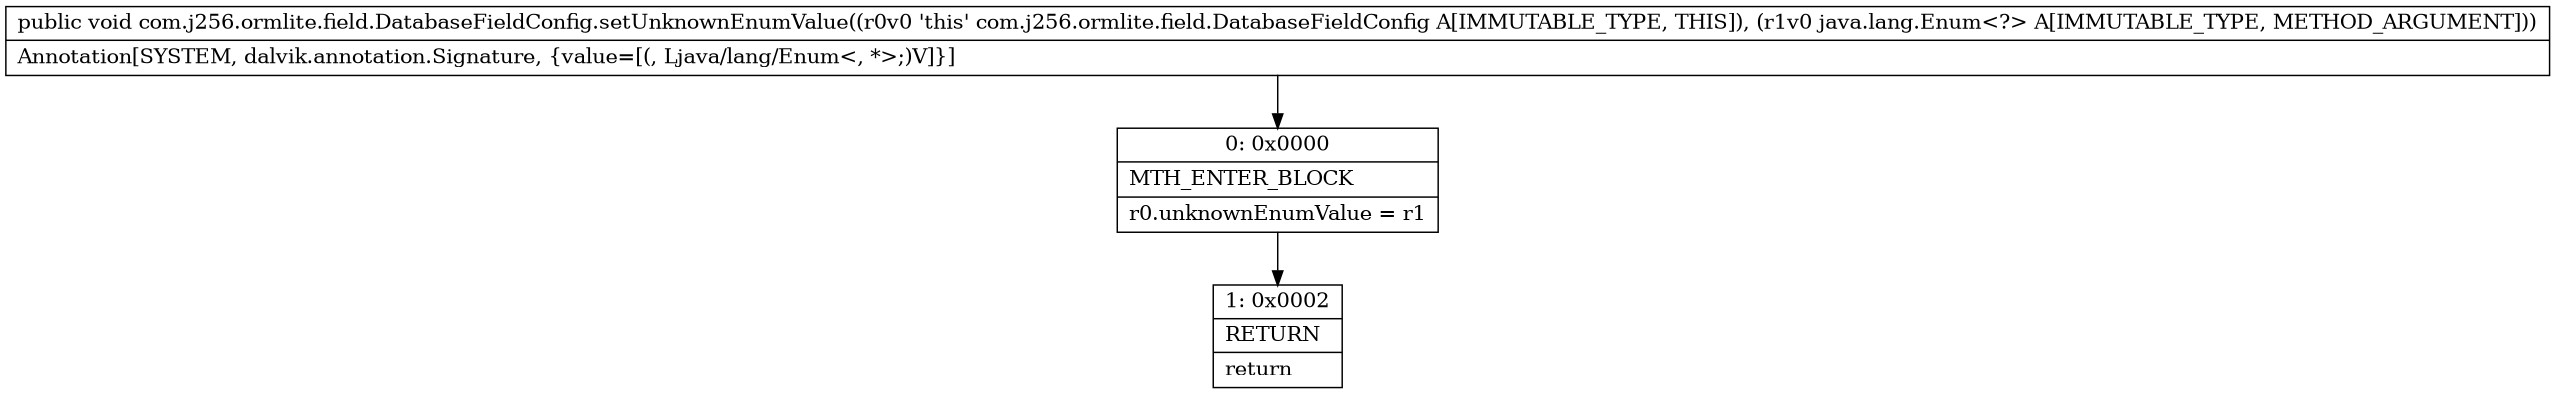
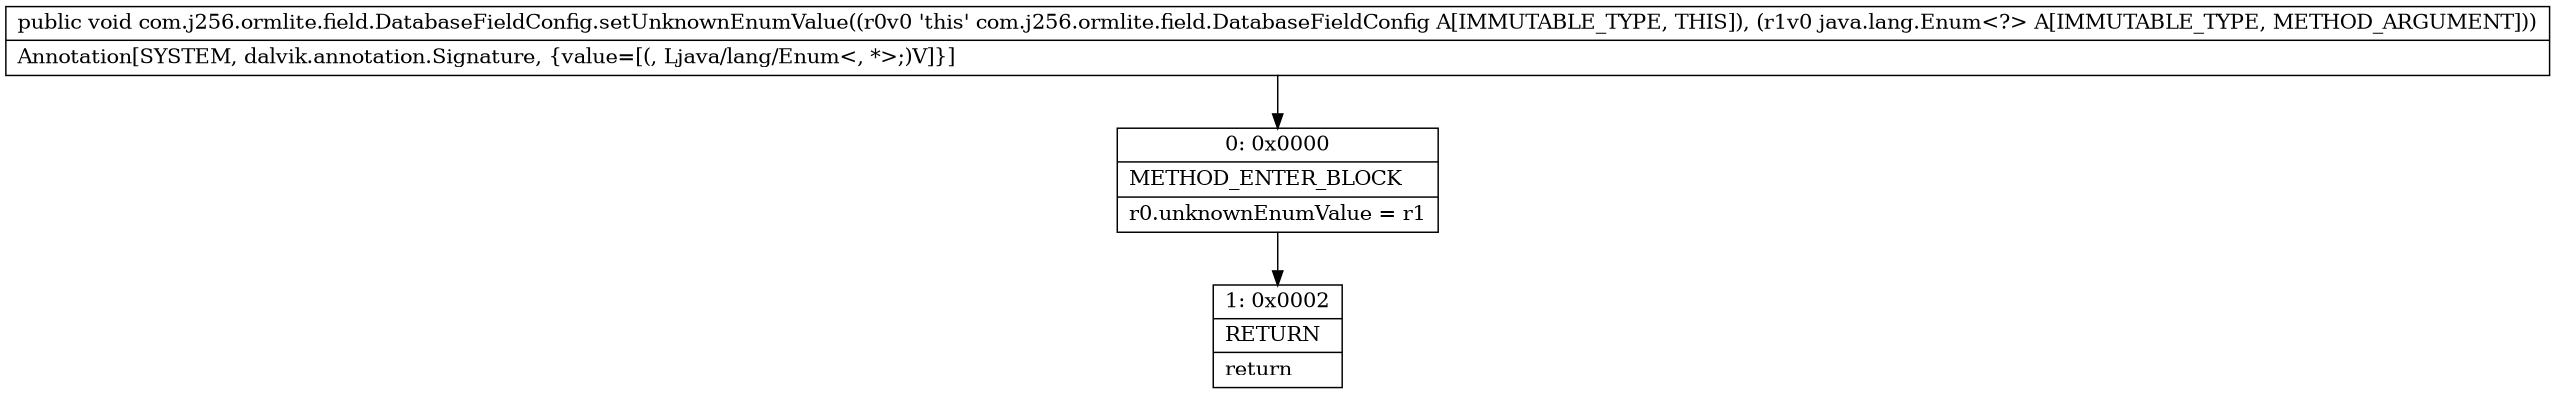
(1242, 179) -> (1266, 179)
